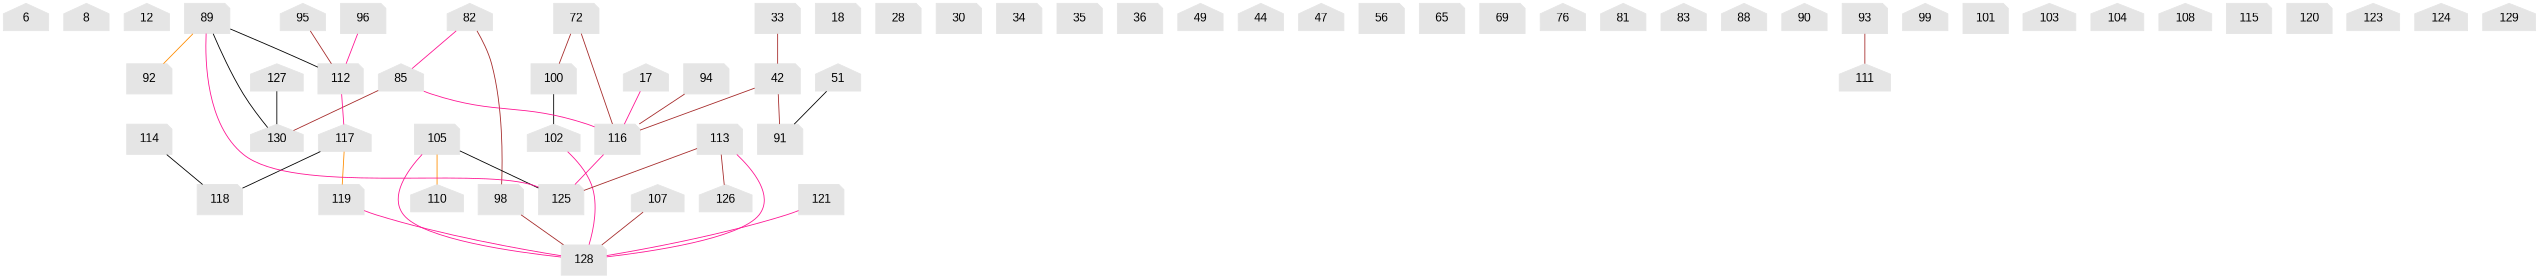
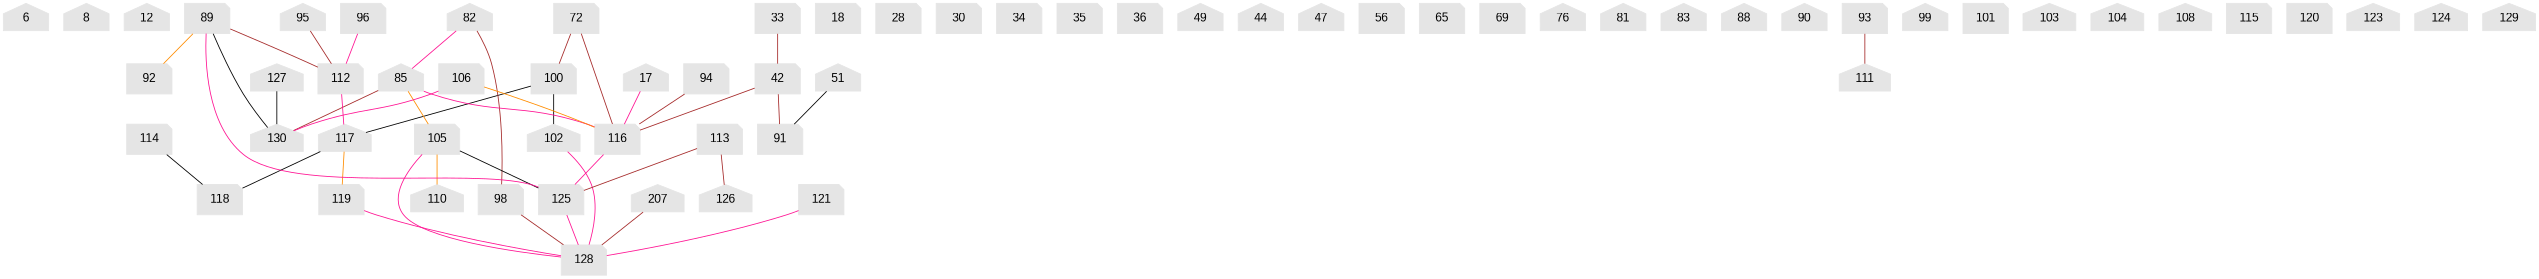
(274, 48) -> (274, 48)
none -> (461, 79)
none -> (418, 108)
none -> (448, 109)
(658, 200) -> (658, 200)
(756, 218) -> (573, 230)
